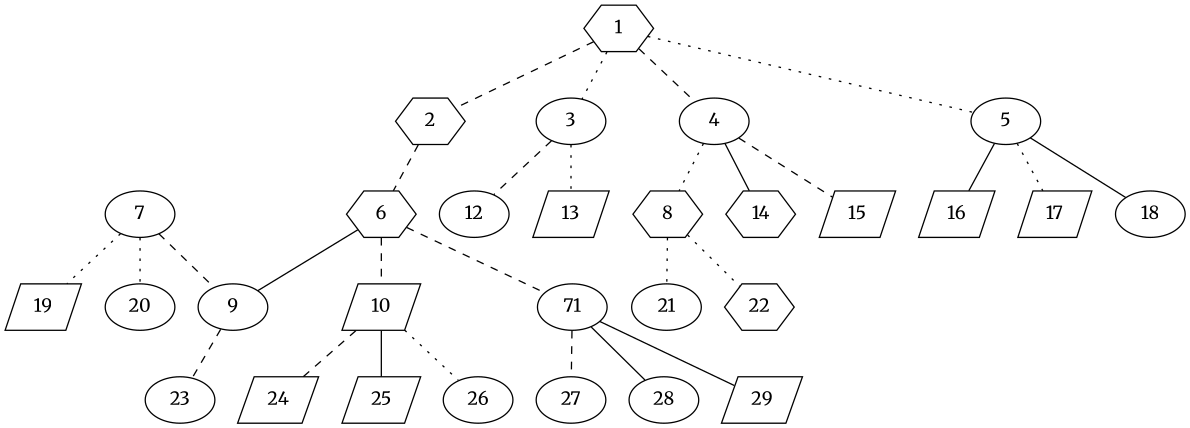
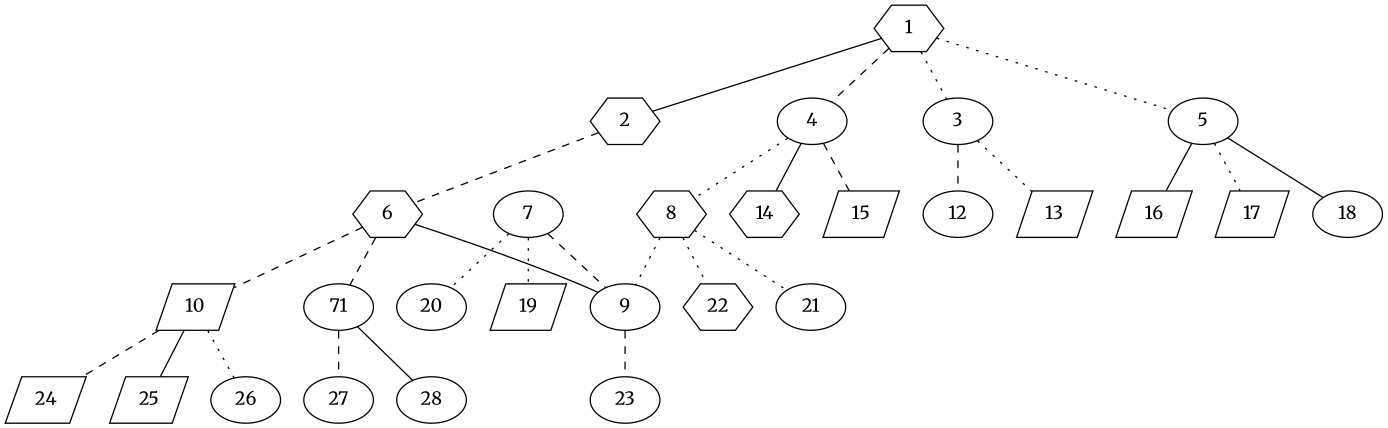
(525, 75) -> (767, 75)
none -> (648, 261)
(762, 400) -> none
